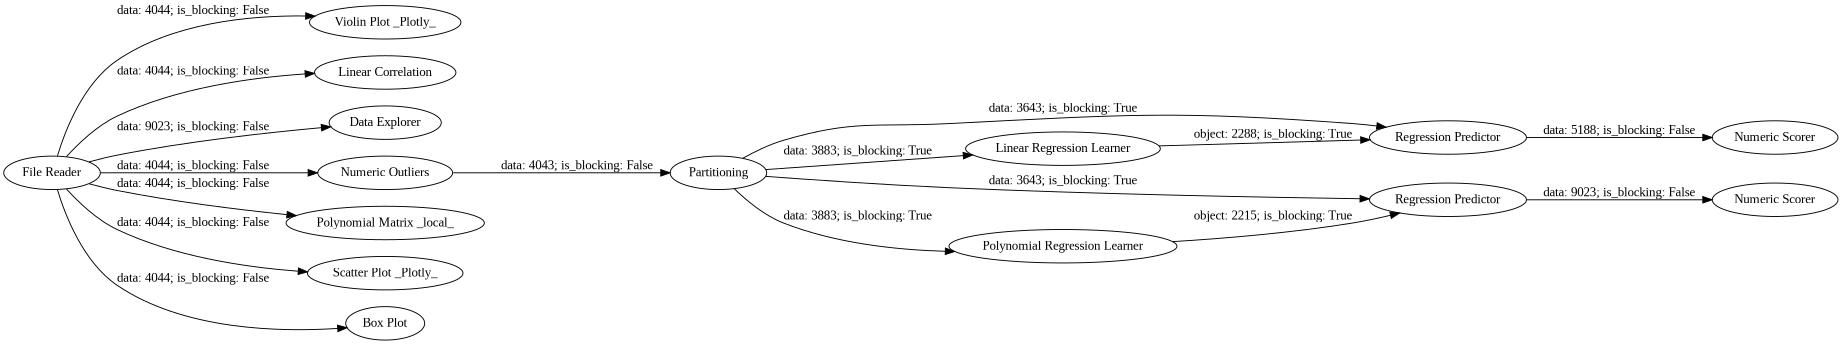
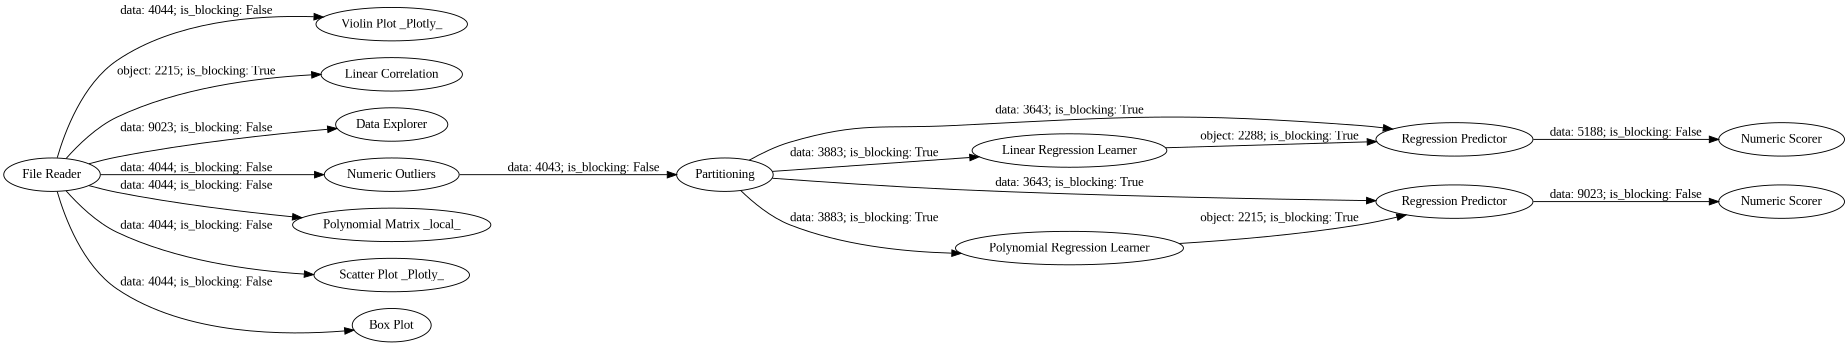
(193, 71) -> (197, 71)
